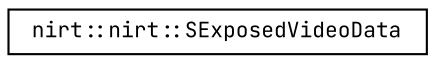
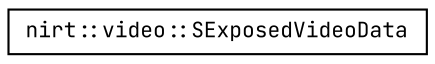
(218, 32) -> (218, 32)
